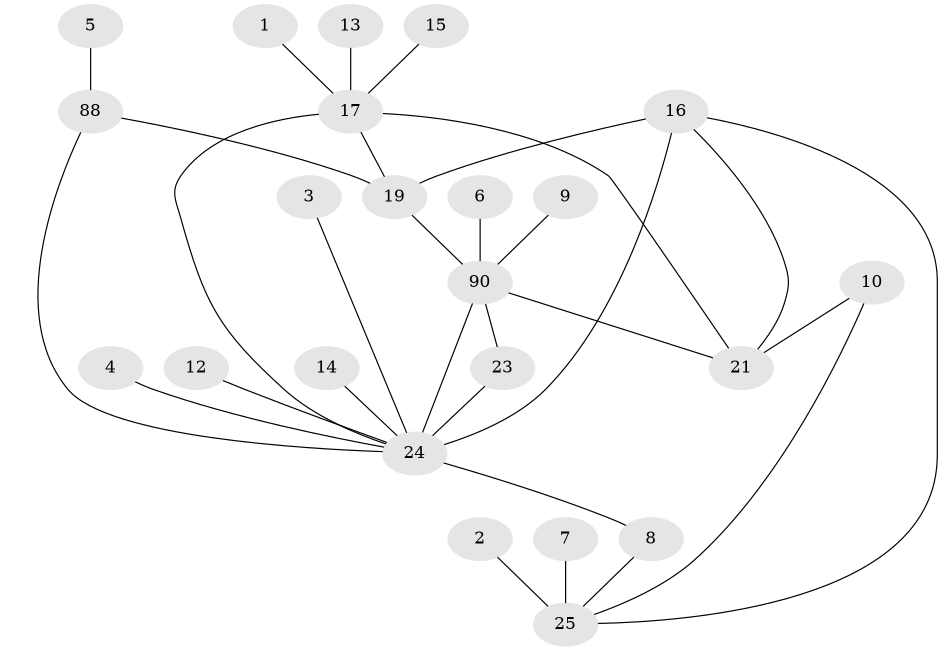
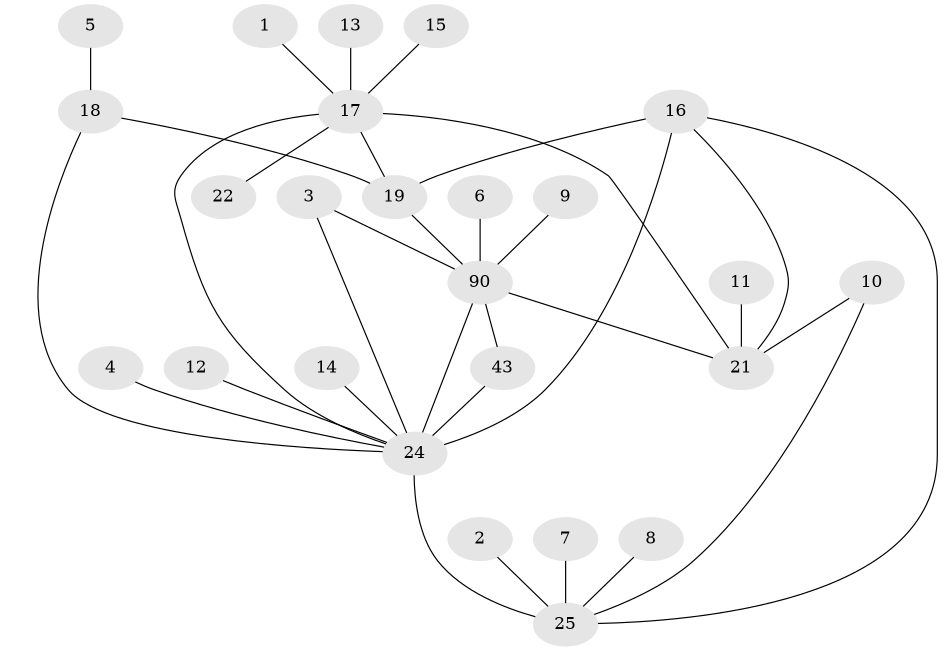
(91, 112) -> (91, 112)
none -> (224, 197)
none -> (395, 240)
none -> (741, 283)
(503, 368) -> (503, 368)
(536, 492) -> (446, 570)
